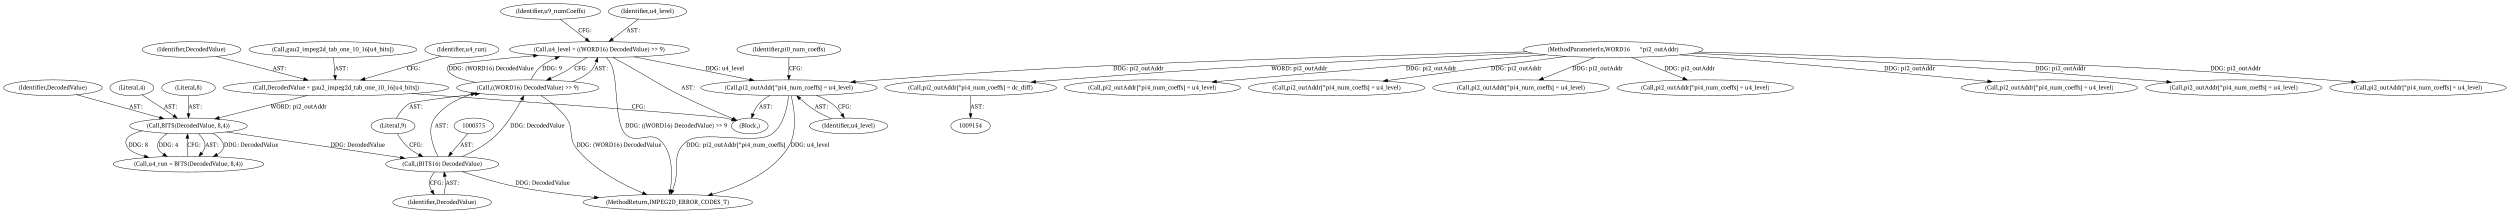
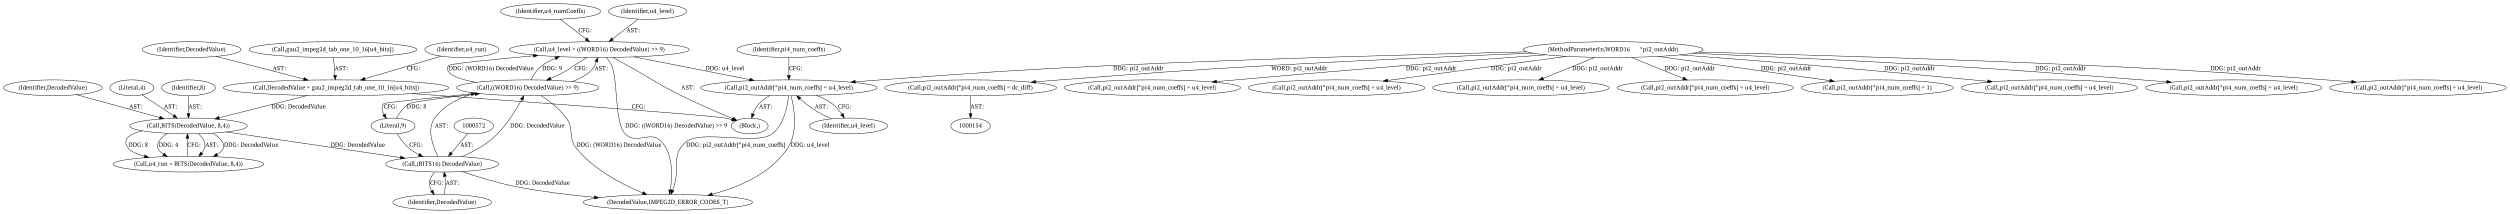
(551, 11) -> (551, 11)
(789, 50) -> (789, 50)
(189, 88) -> (189, 88)
none -> (1877, 88)
none -> (411, 100)
(299, 107) -> (299, 107)
(417, 107) -> (417, 107)
(474, 126) -> (474, 126)
(971, 126) -> (971, 126)
(668, 202) -> (668, 202)
